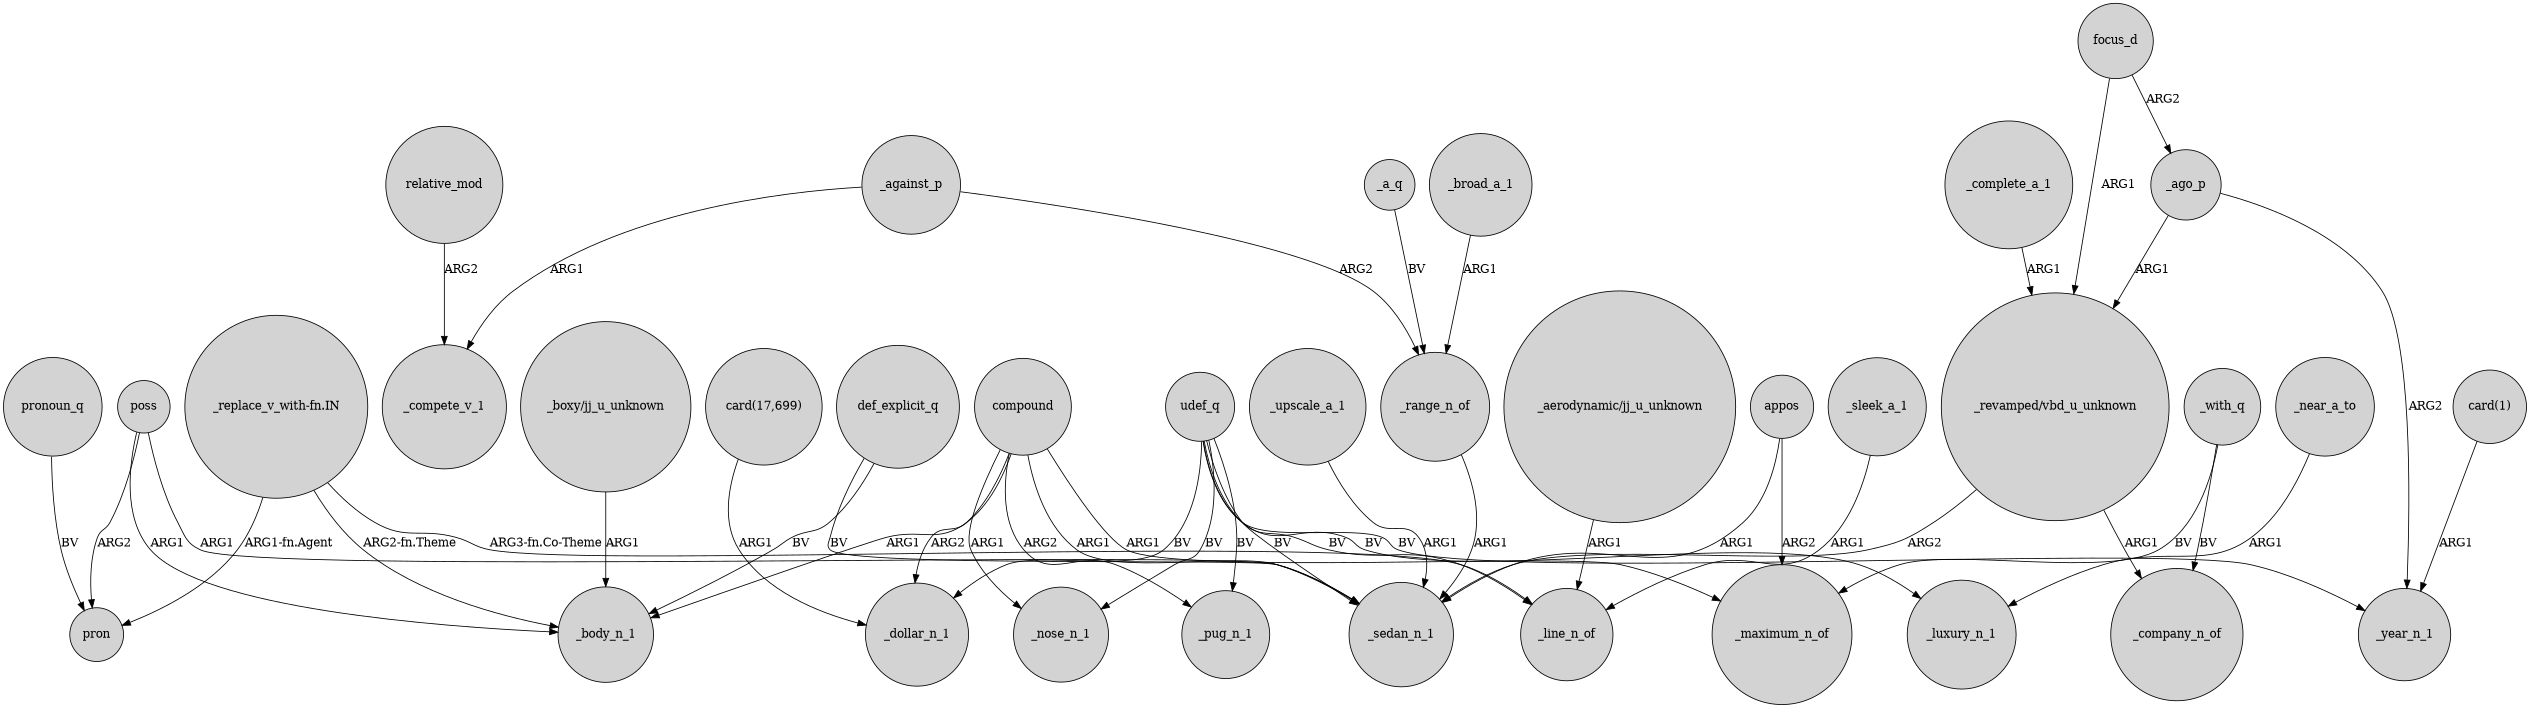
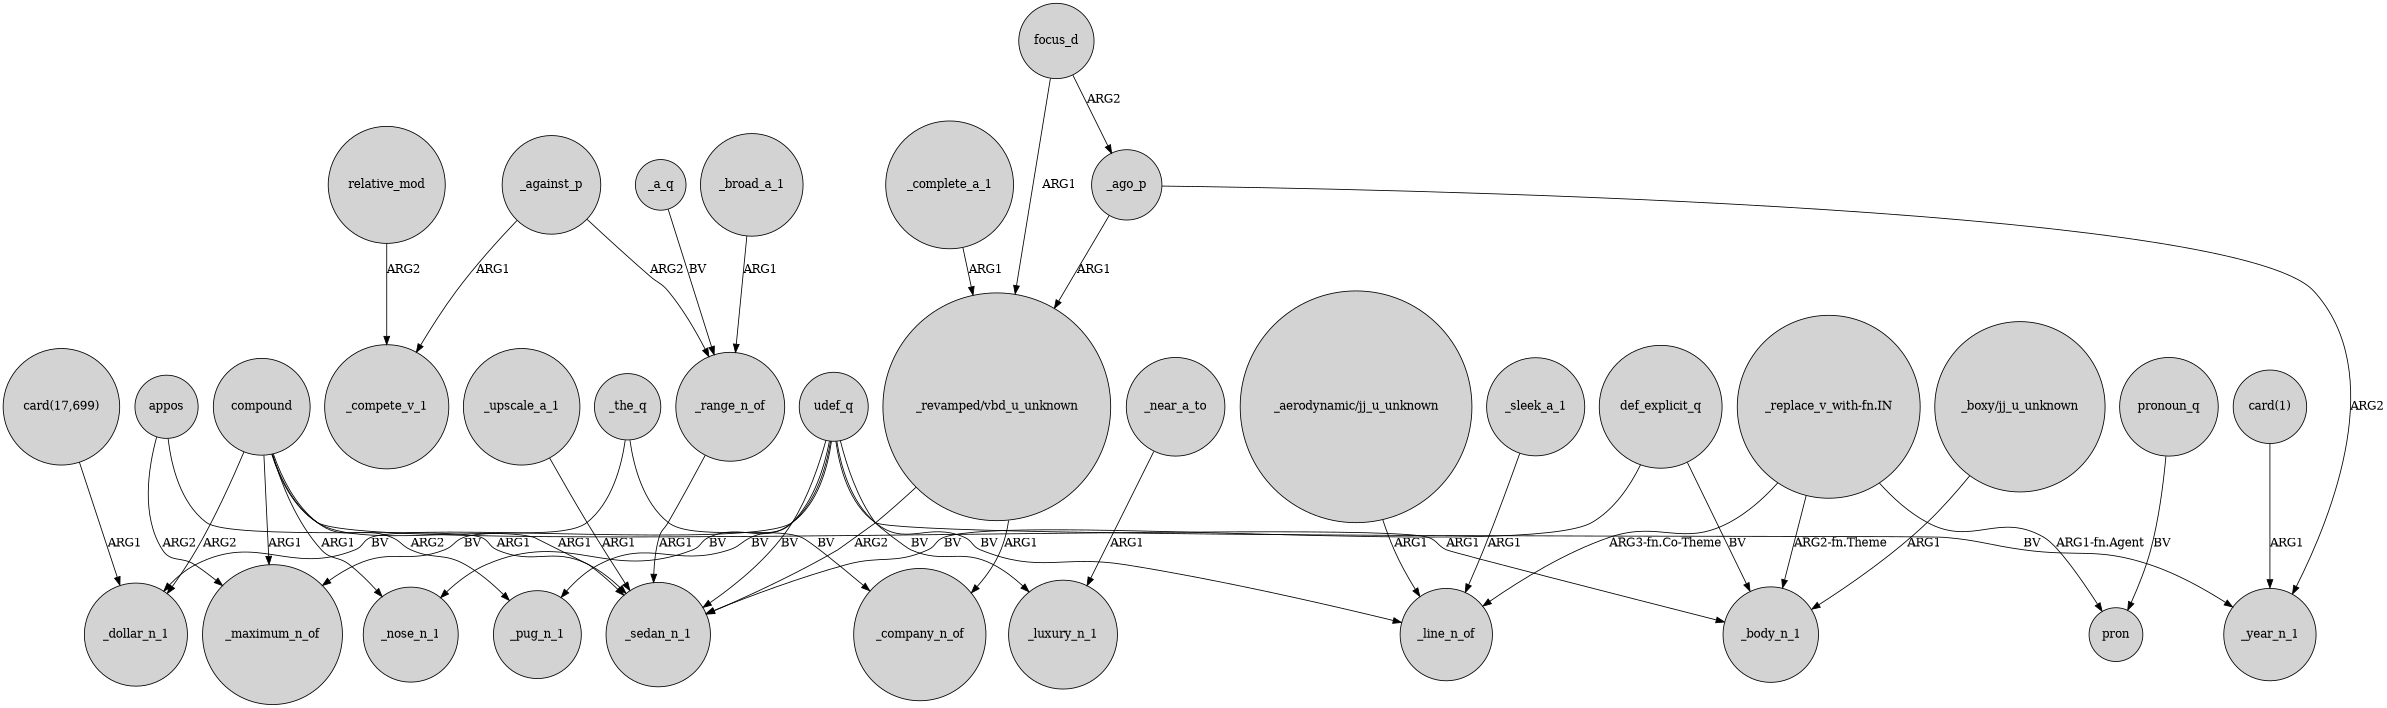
(144, 407) -> none
(2222, 407) -> (628, 407)
